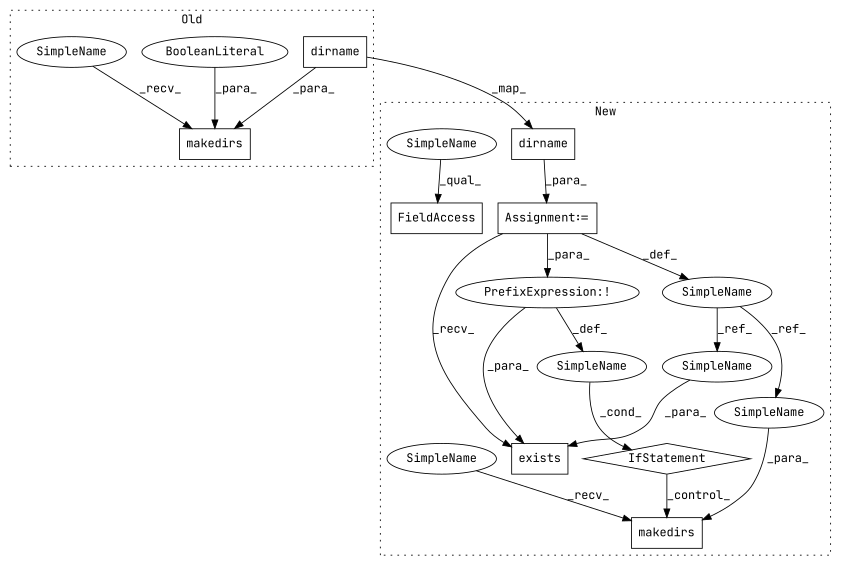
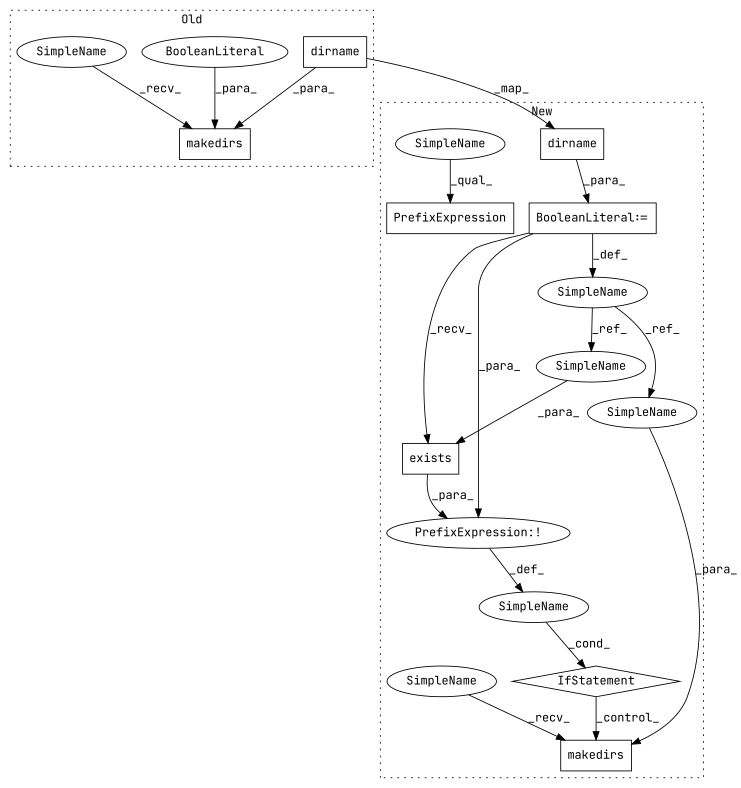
(437, 218) -> (450, 218)
(547, 218) -> (593, 218)
(484, 369) -> (429, 496)
